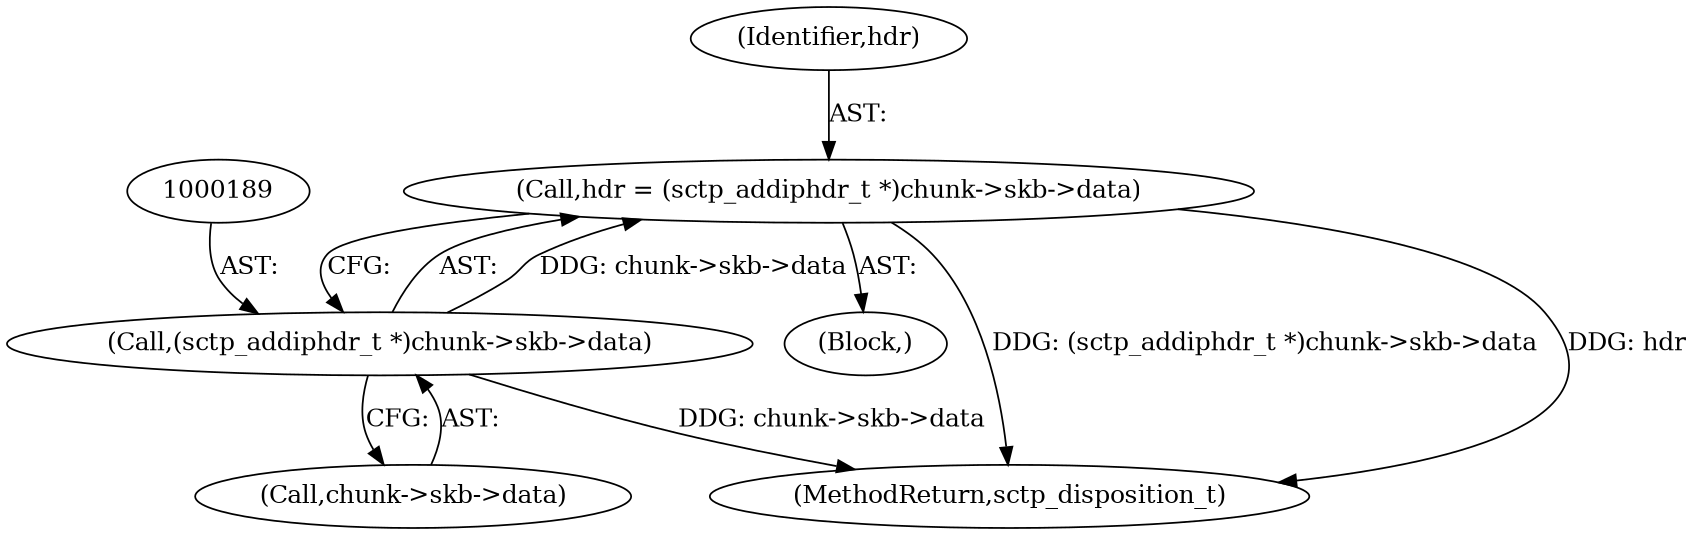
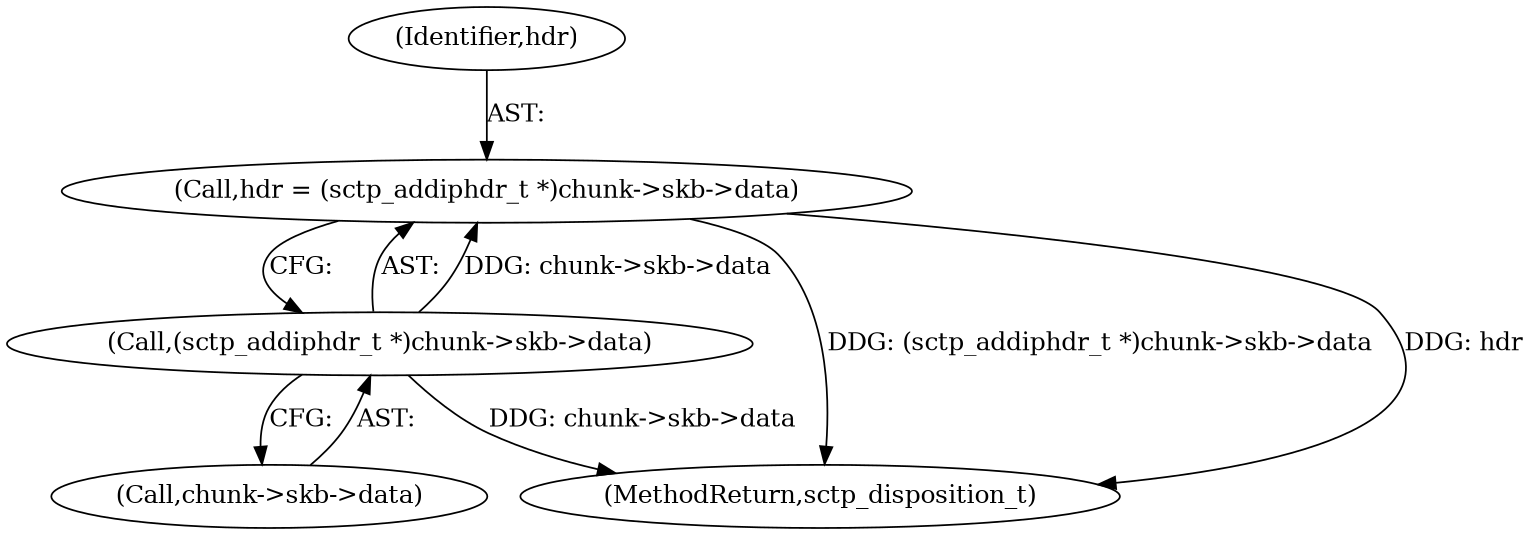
(218, 191) -> none
(866, 344) -> none
